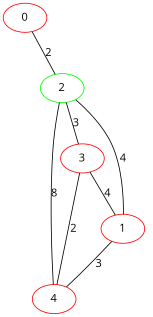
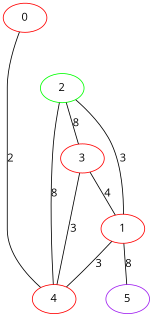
(44, 53) -> (7, 164)
(76, 123) -> (76, 123)
(123, 158) -> (123, 158)
(74, 229) -> (74, 229)
none -> (128, 299)
